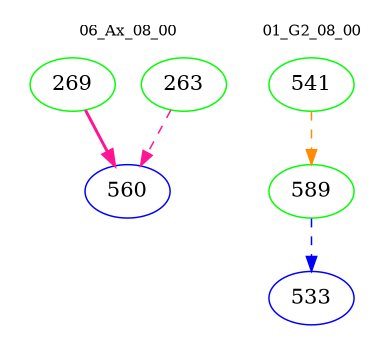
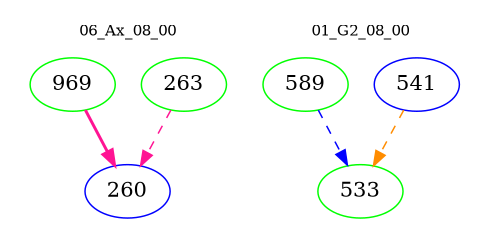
(73, 85) -> (73, 85)
(312, 85) -> (417, 85)
(312, 131) -> (392, 131)
(128, 191) -> (128, 191)
(312, 298) -> (360, 191)
